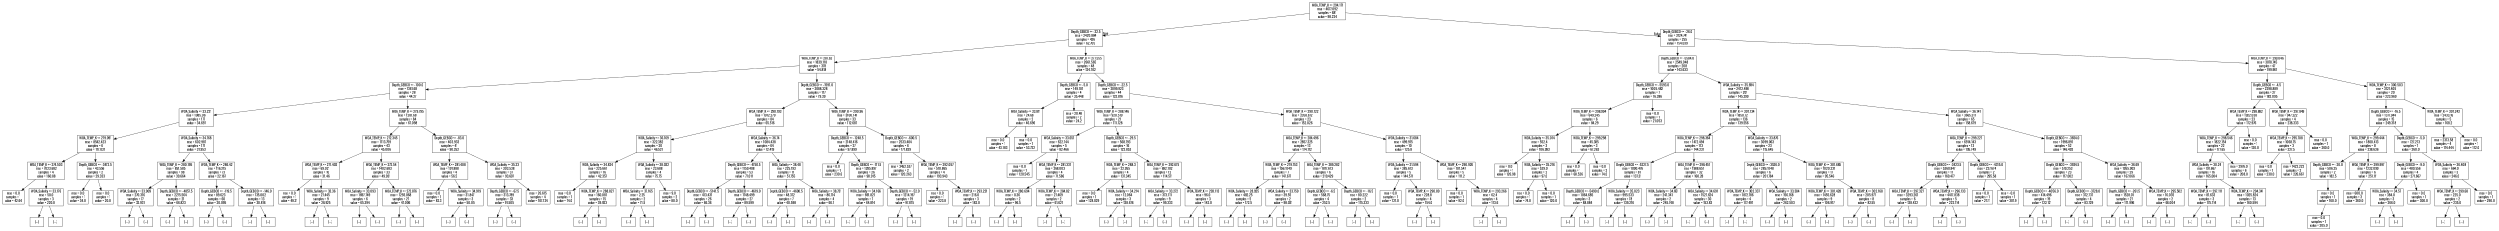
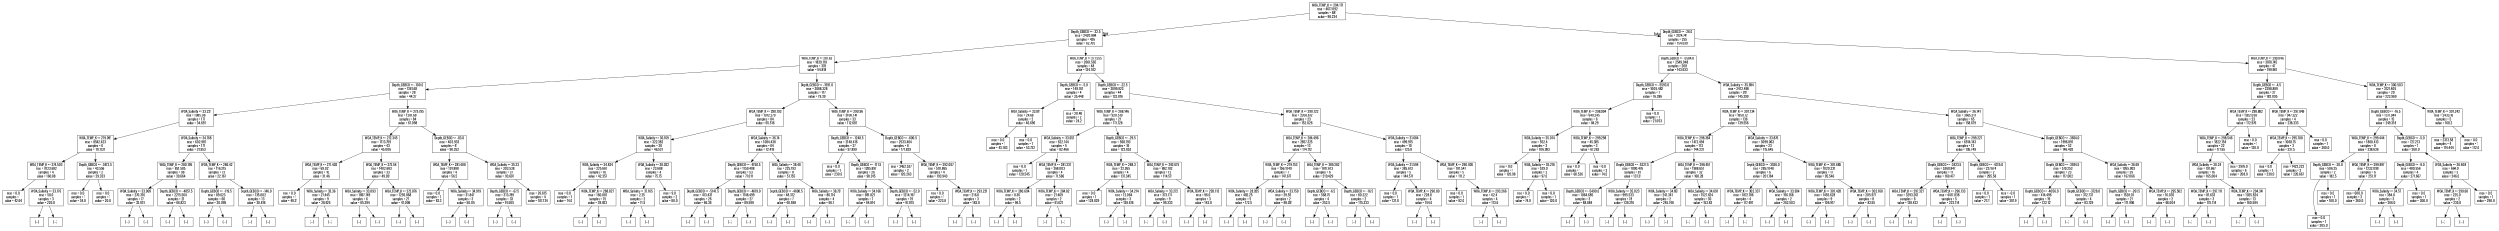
(2428, 157) -> (2433, 158)
(2324, 208) -> (2313, 195)
